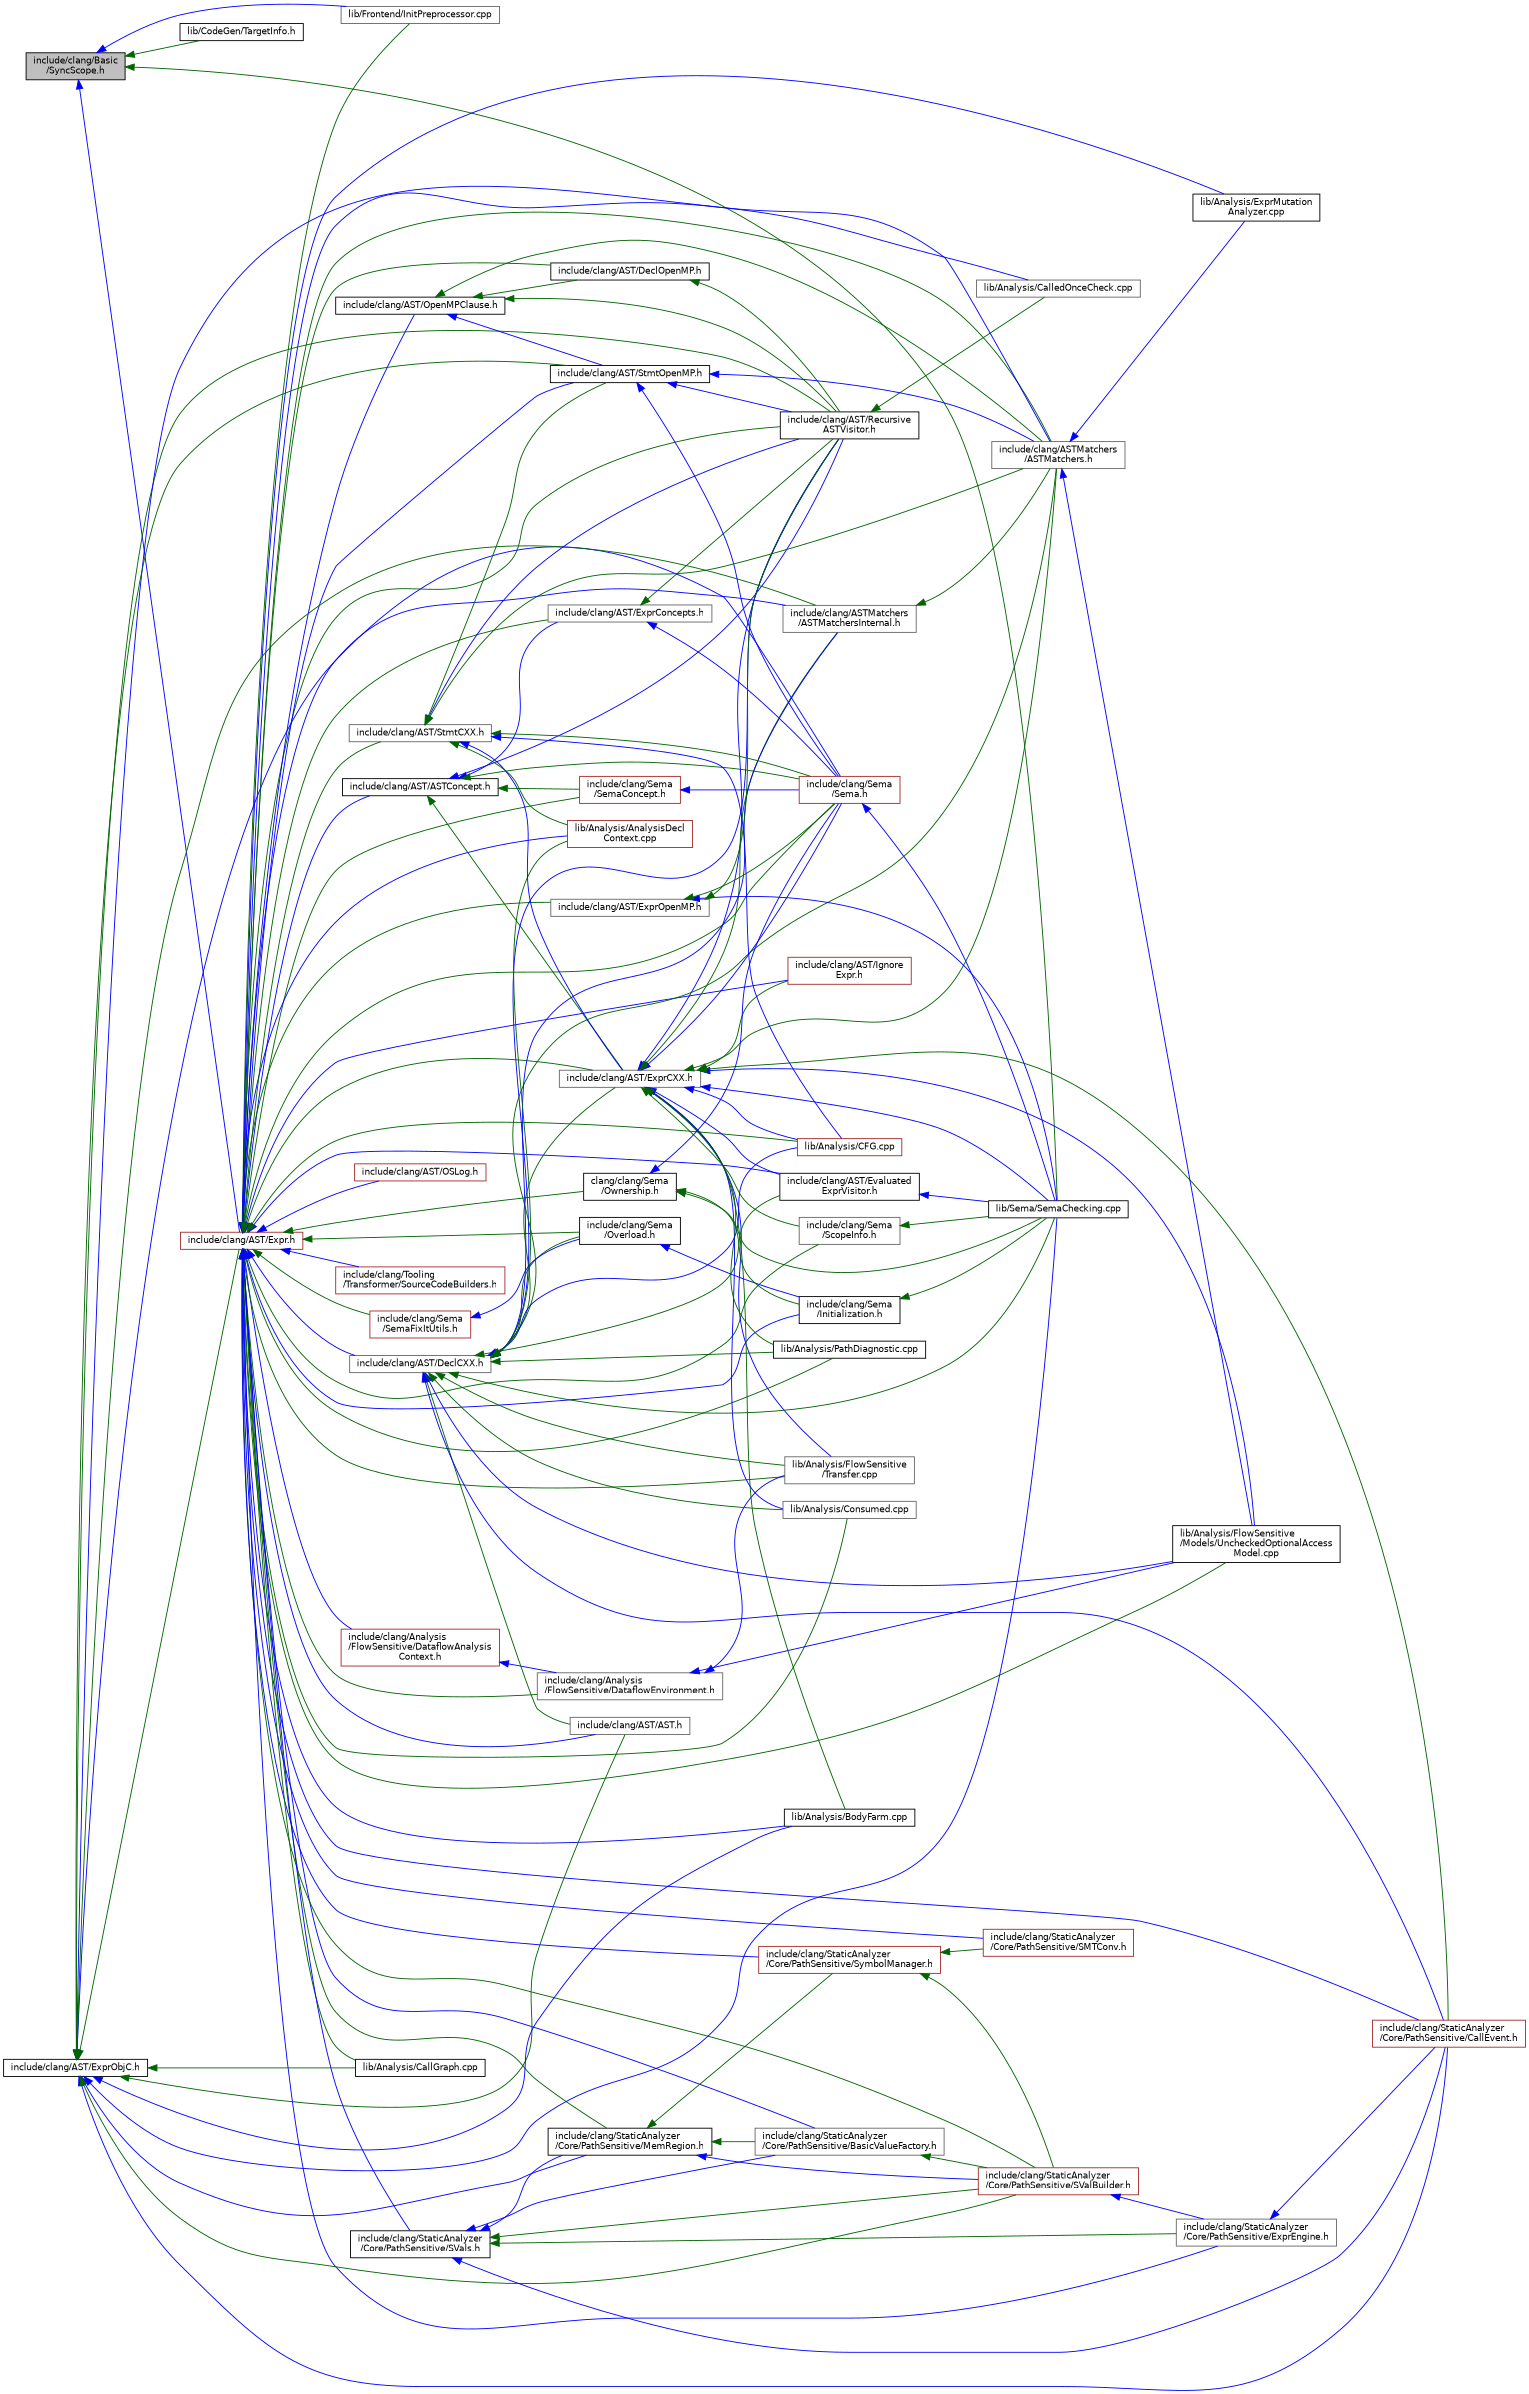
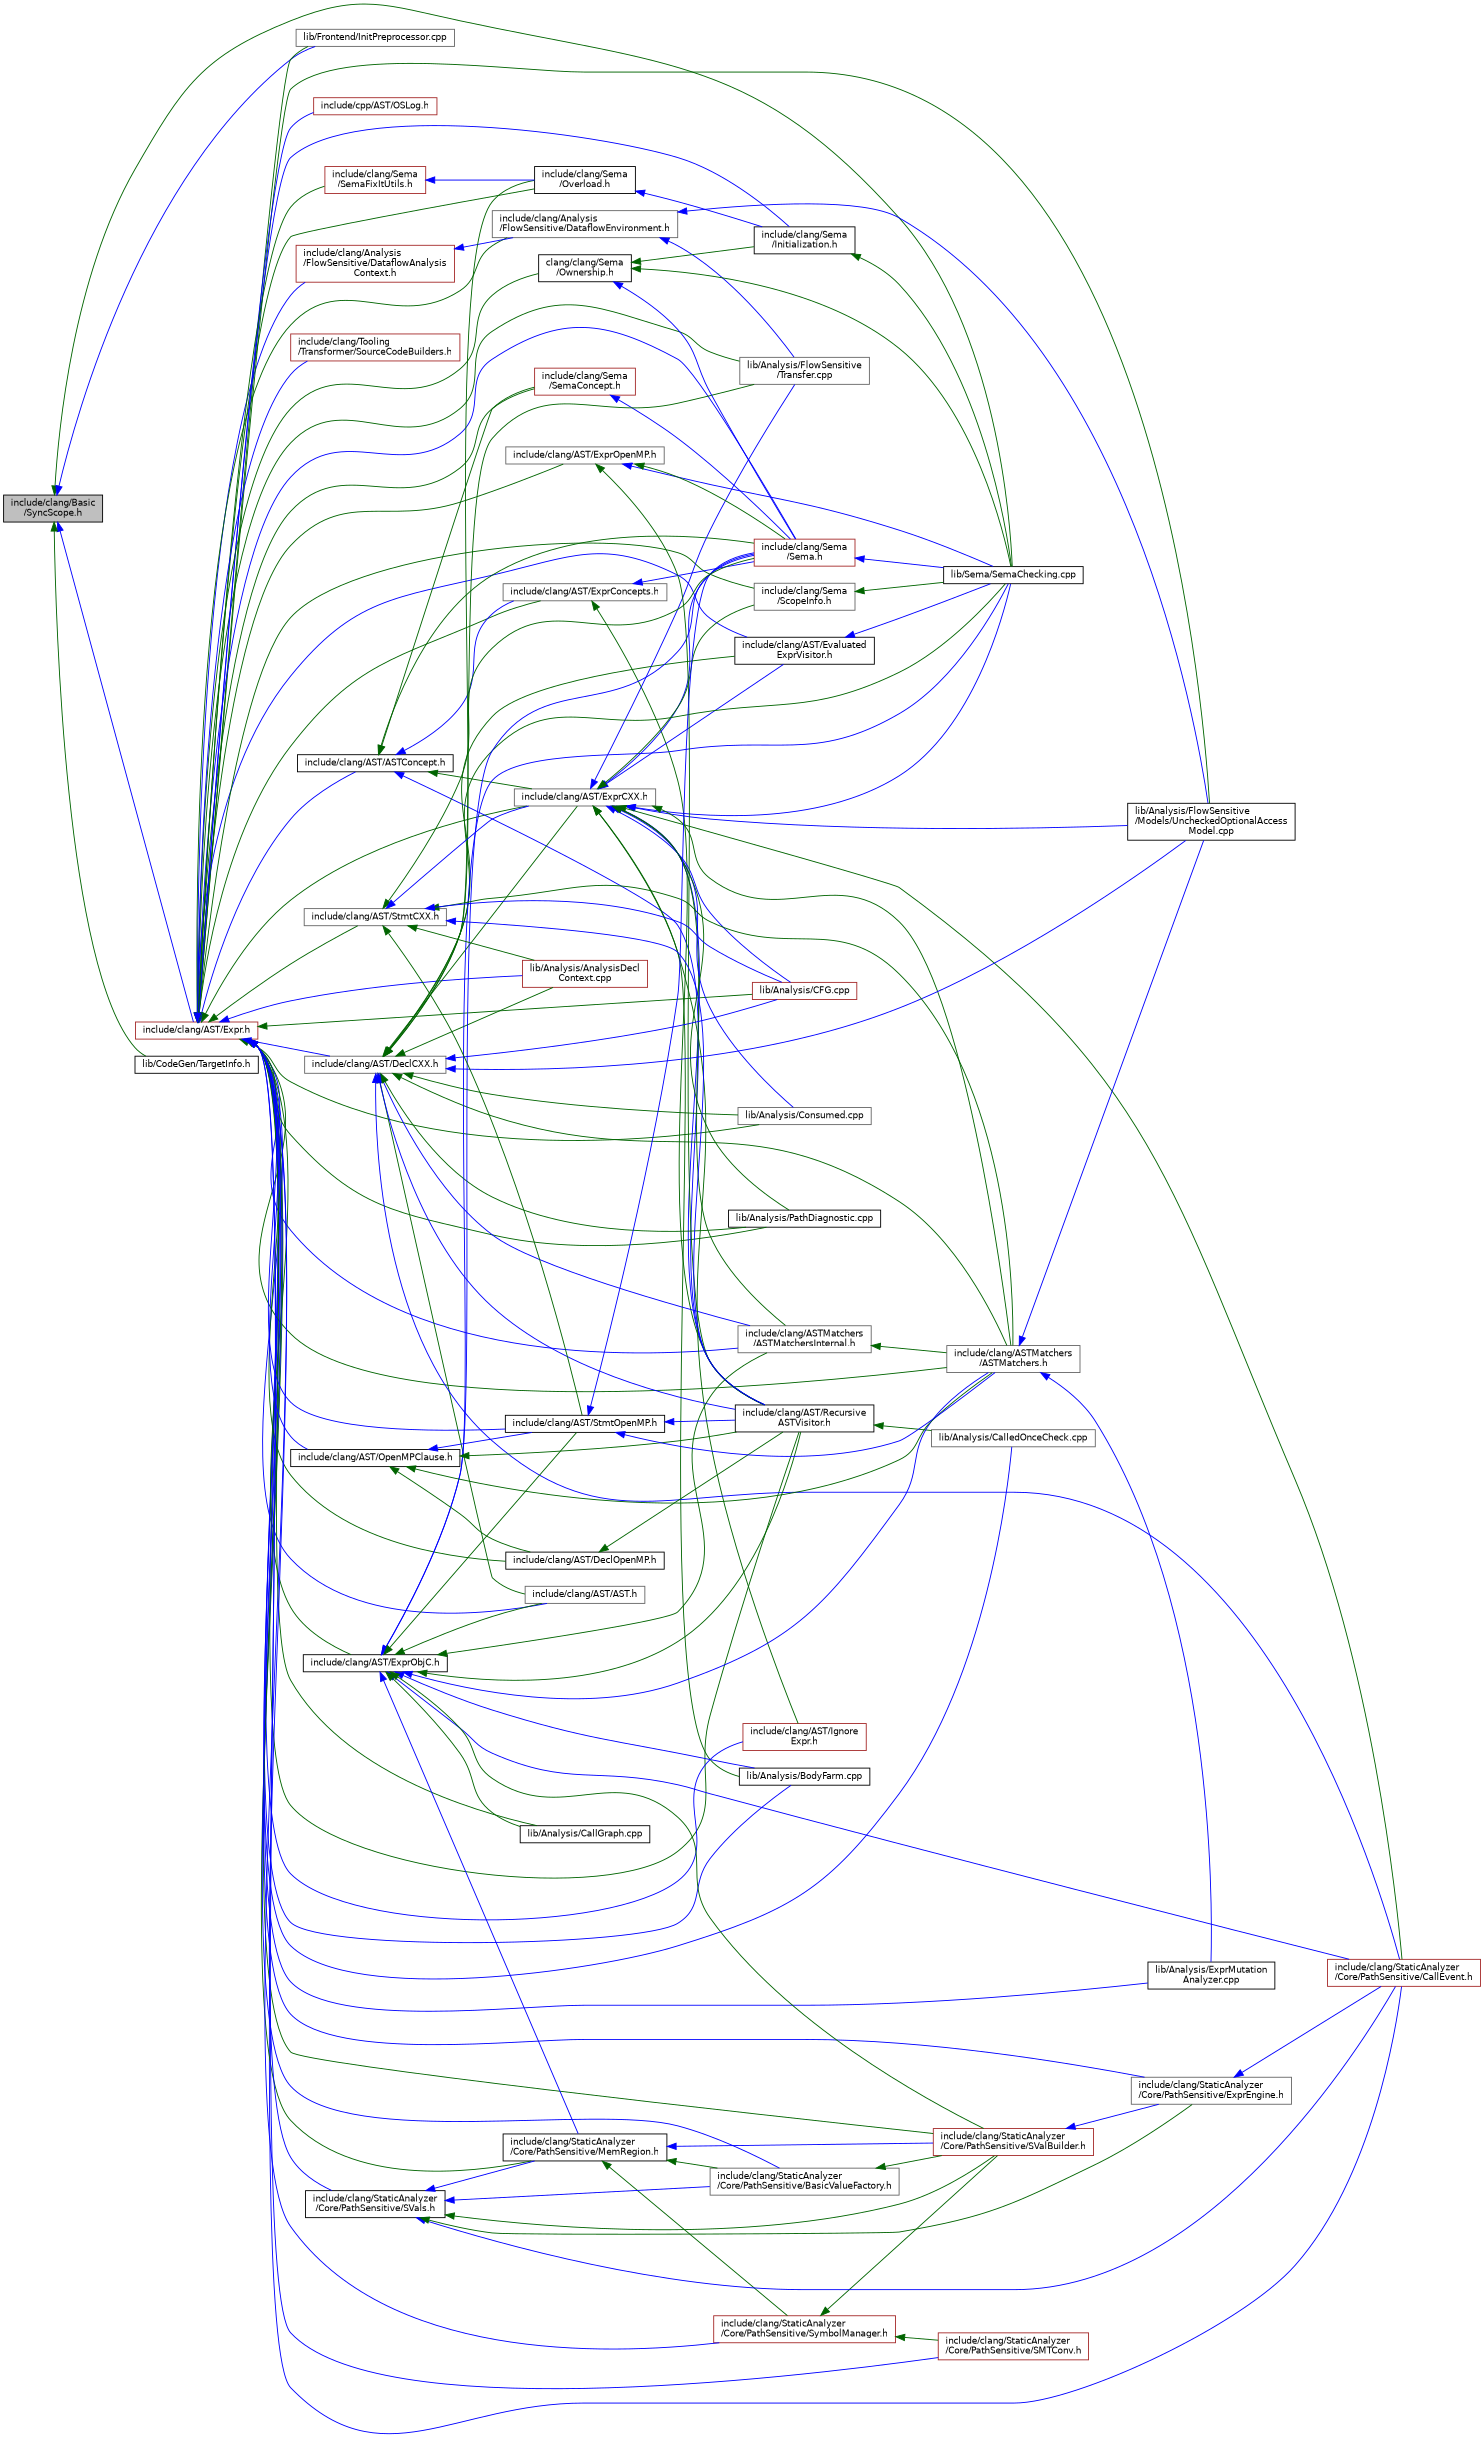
(502, 973) -> (349, 452)
(420, 1172) -> (375, 106)
(160, 1650) -> (277, 1363)
